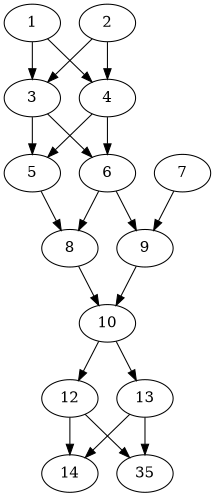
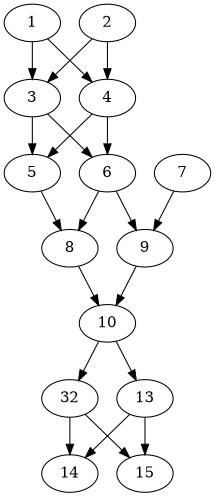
(70, 398) -> (70, 398)
(145, 474) -> (145, 474)
